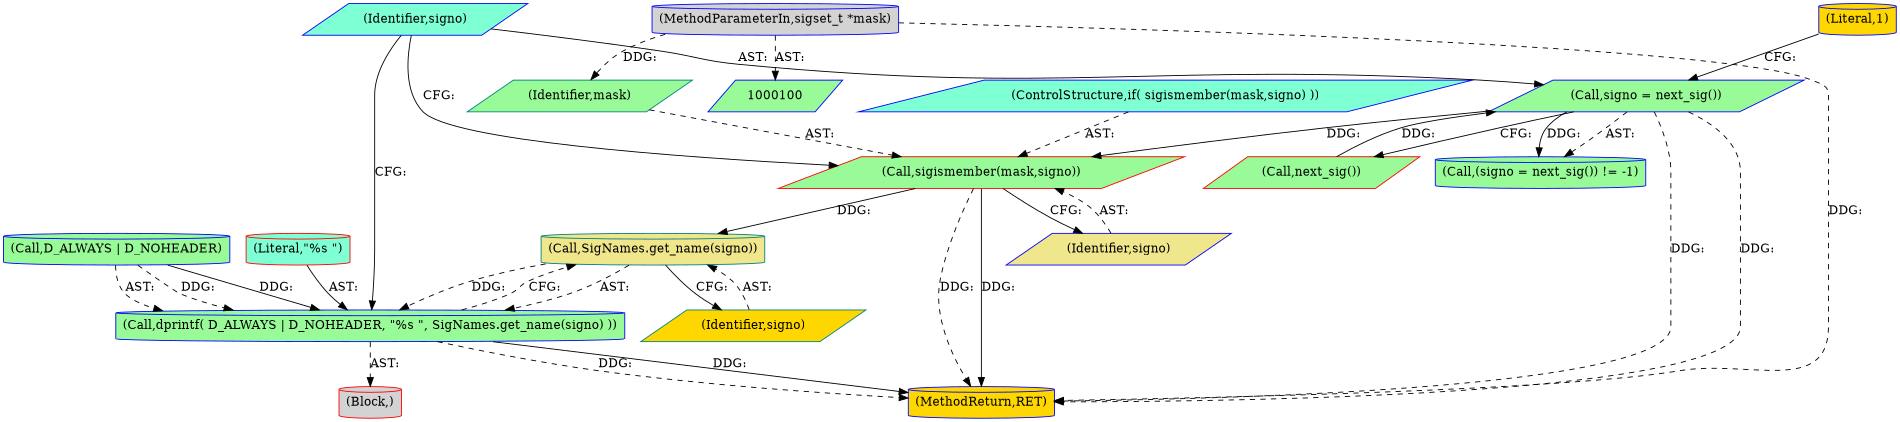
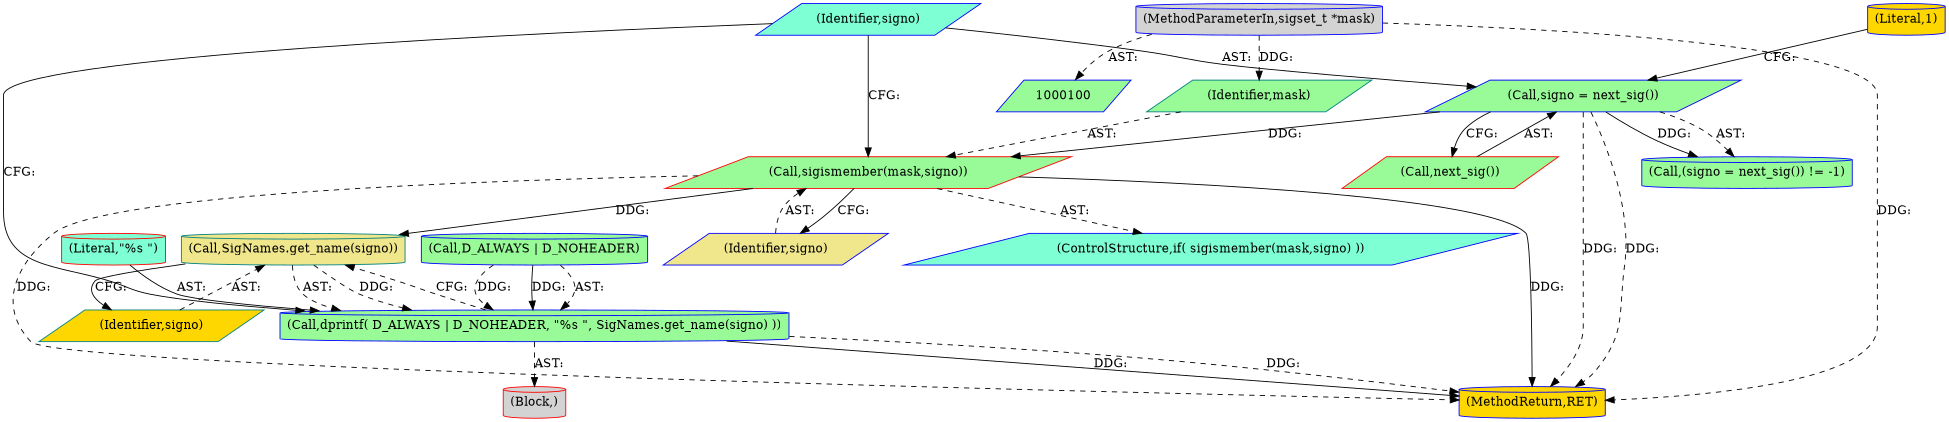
(1078, 133) -> (1035, 210)
(1420, 134) -> (1541, 134)
